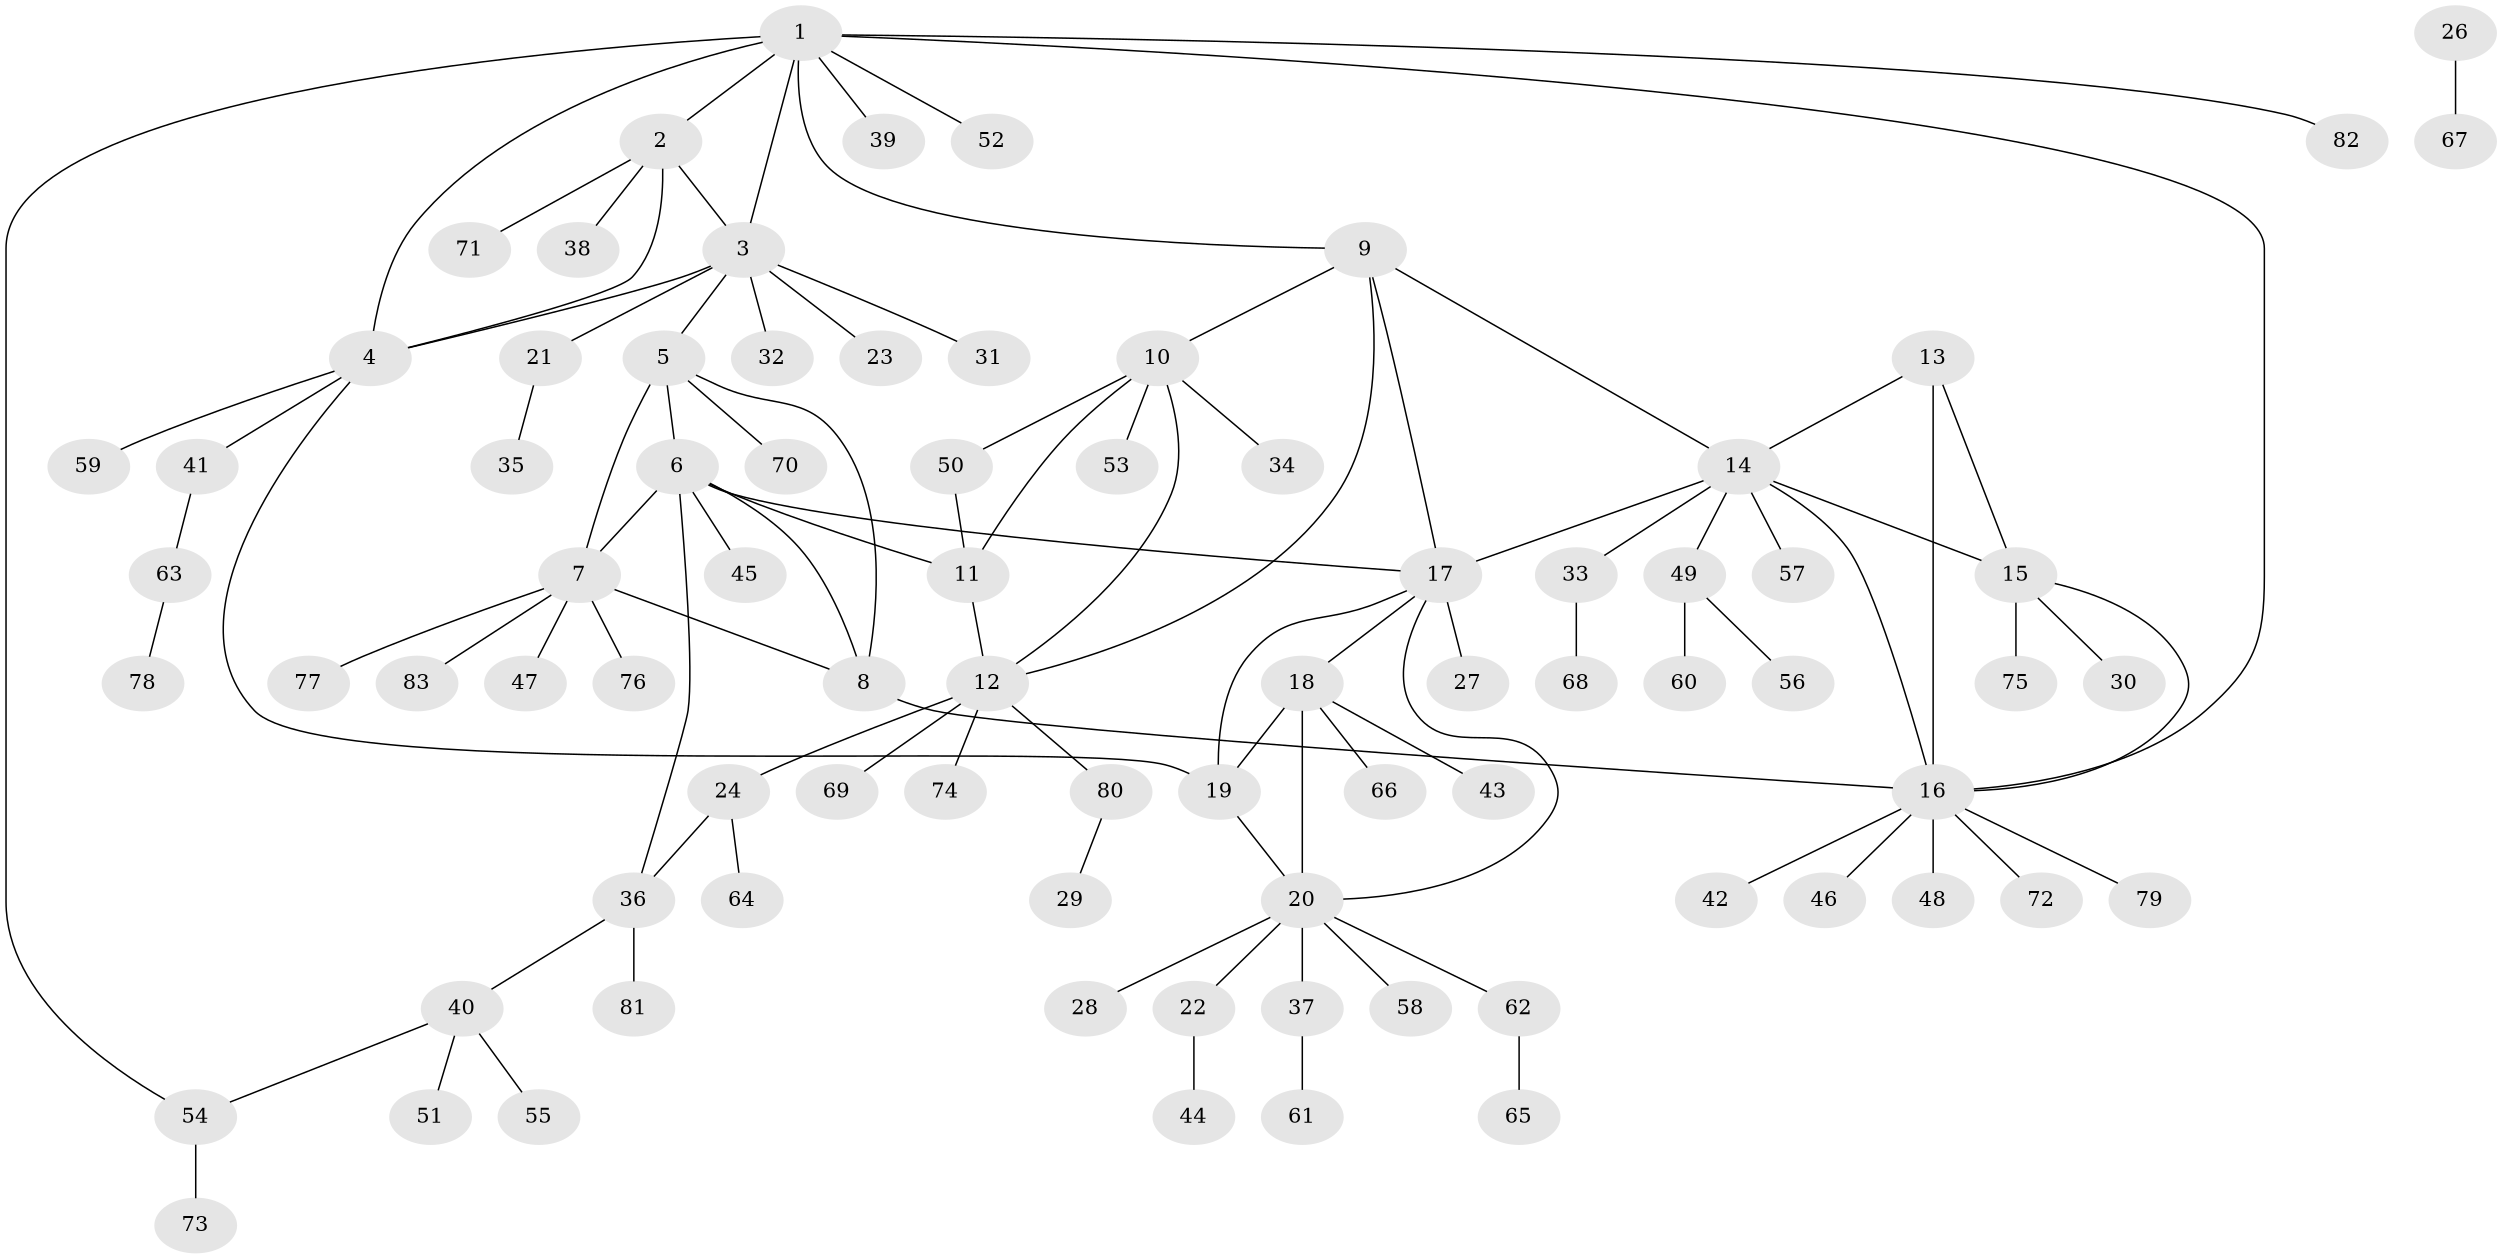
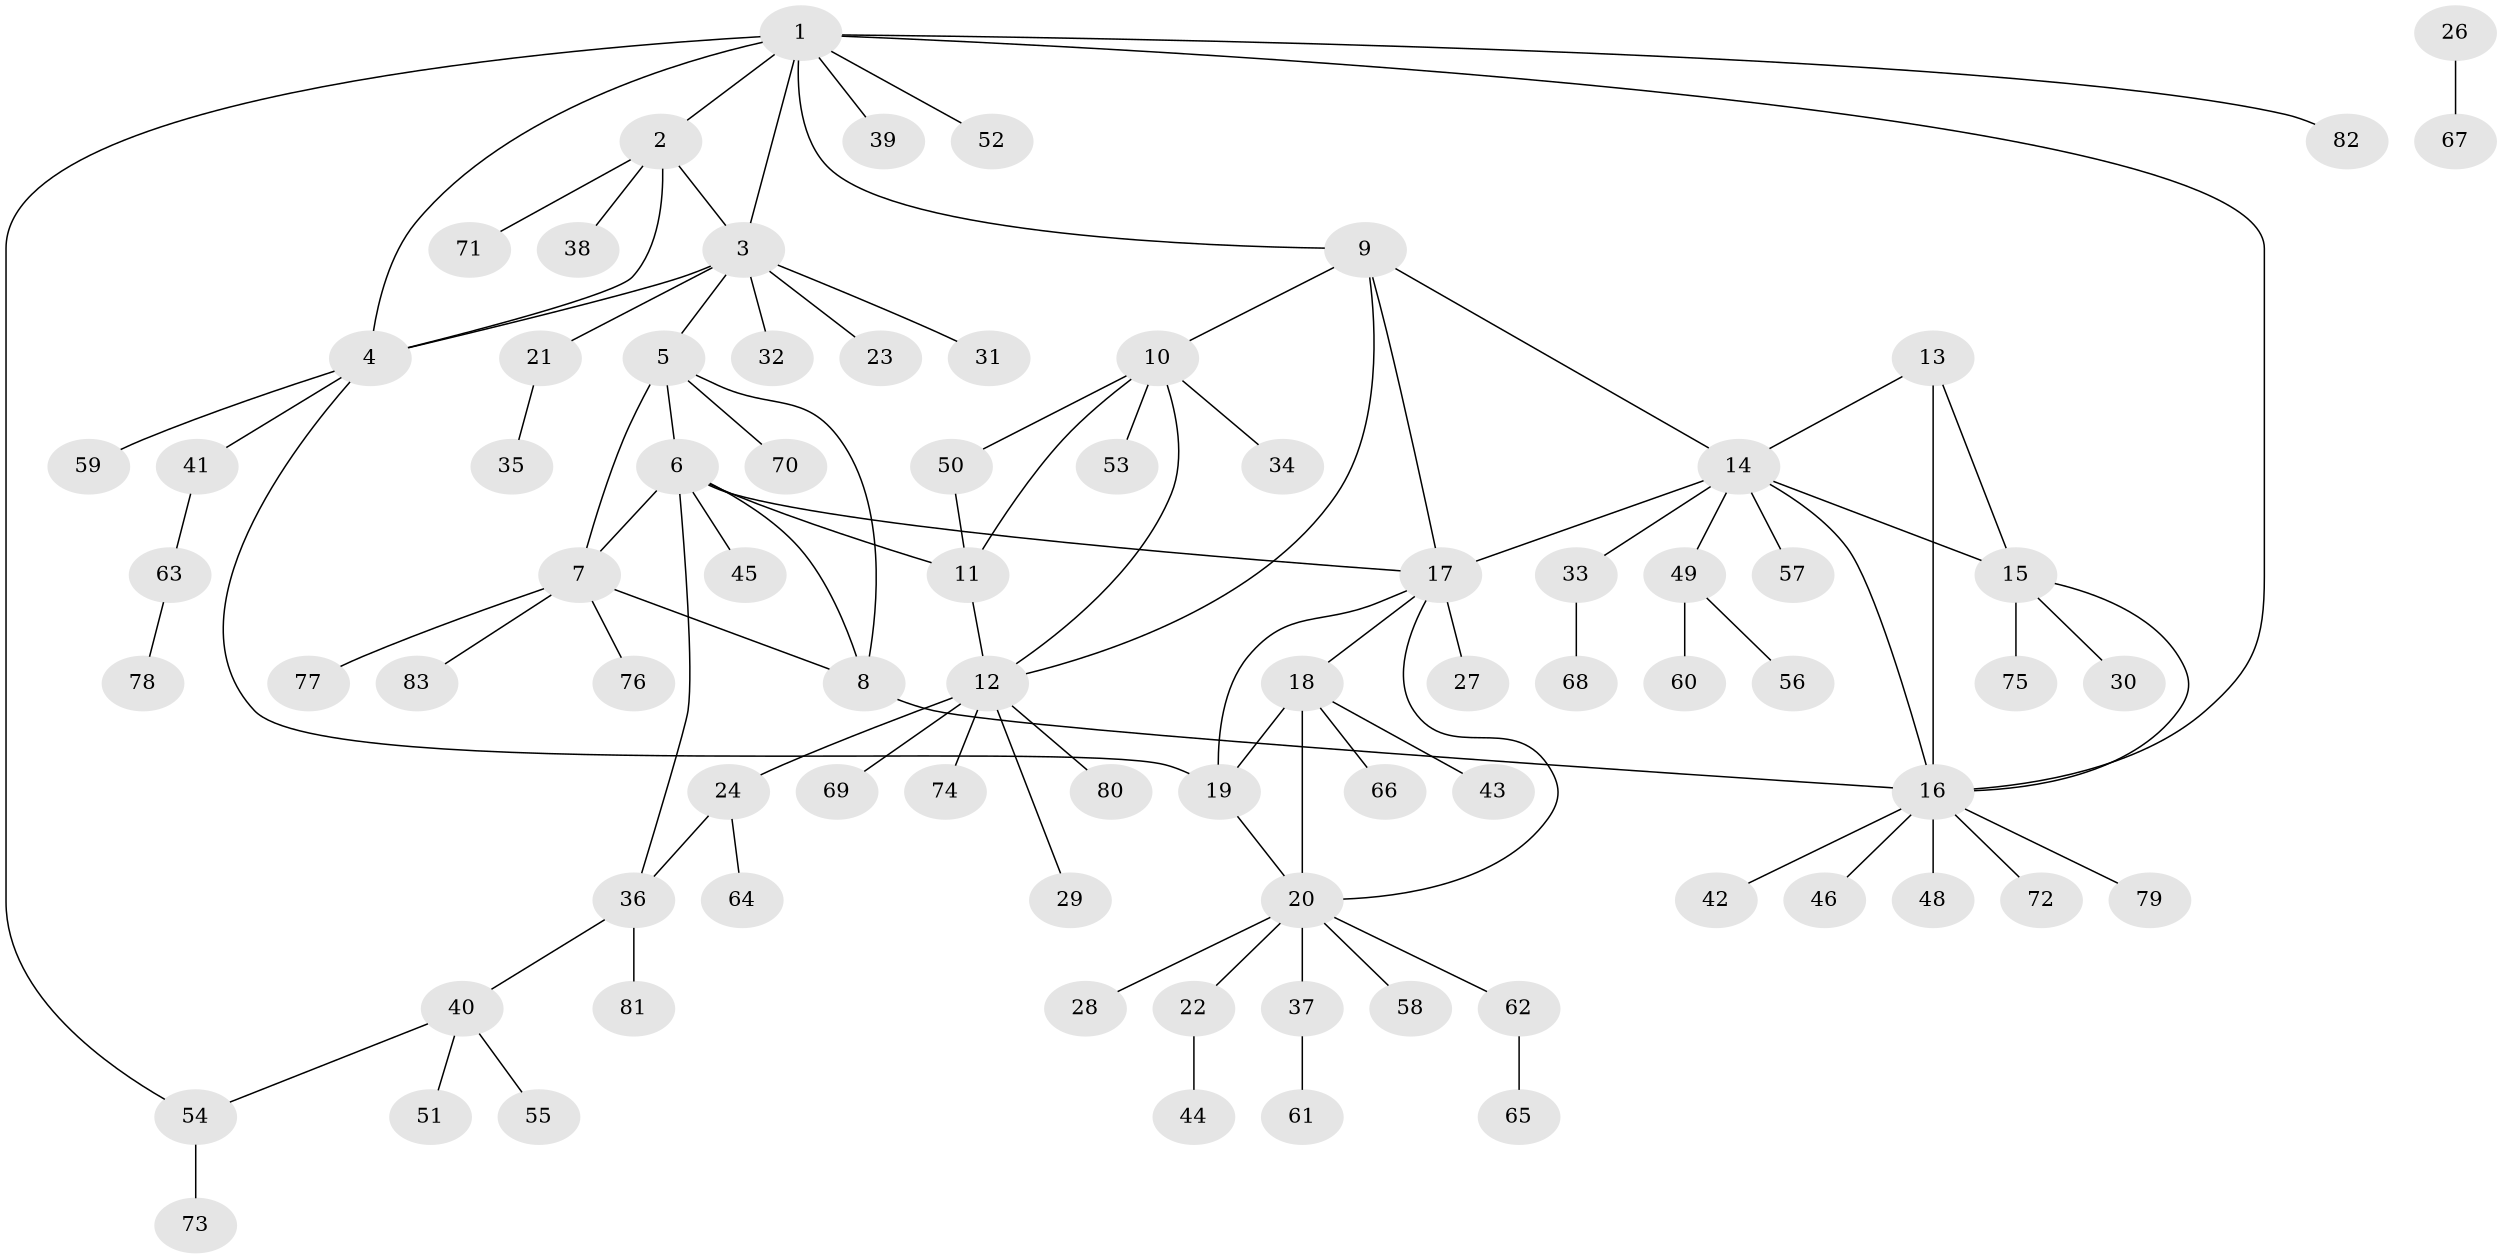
(525, 684) -> none
(1091, 846) -> (1029, 792)
